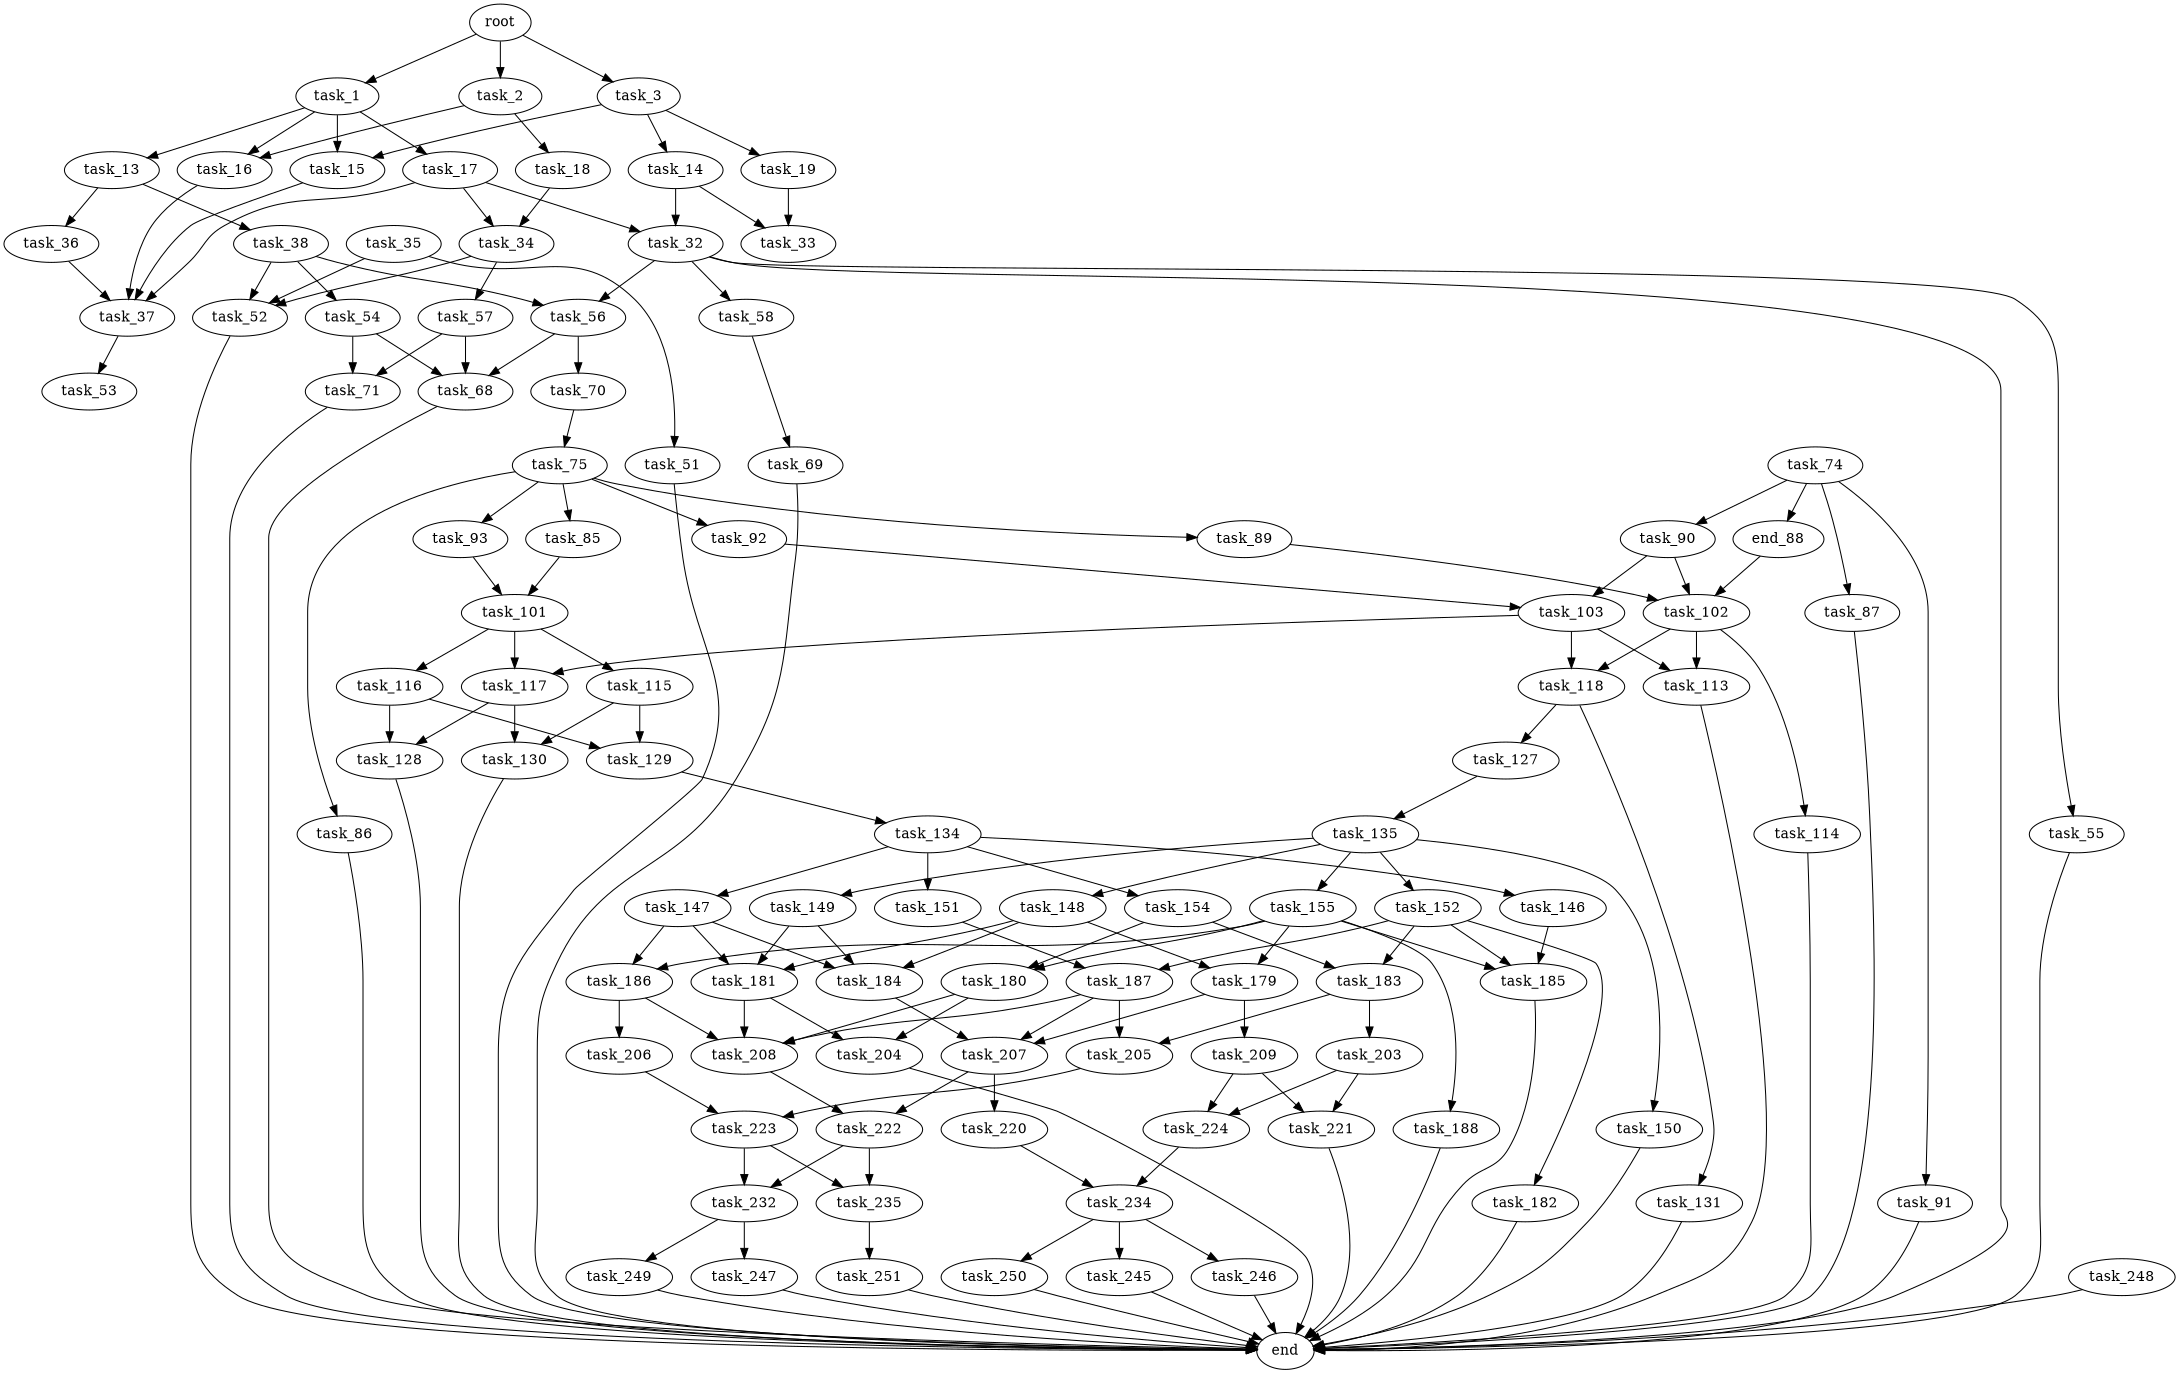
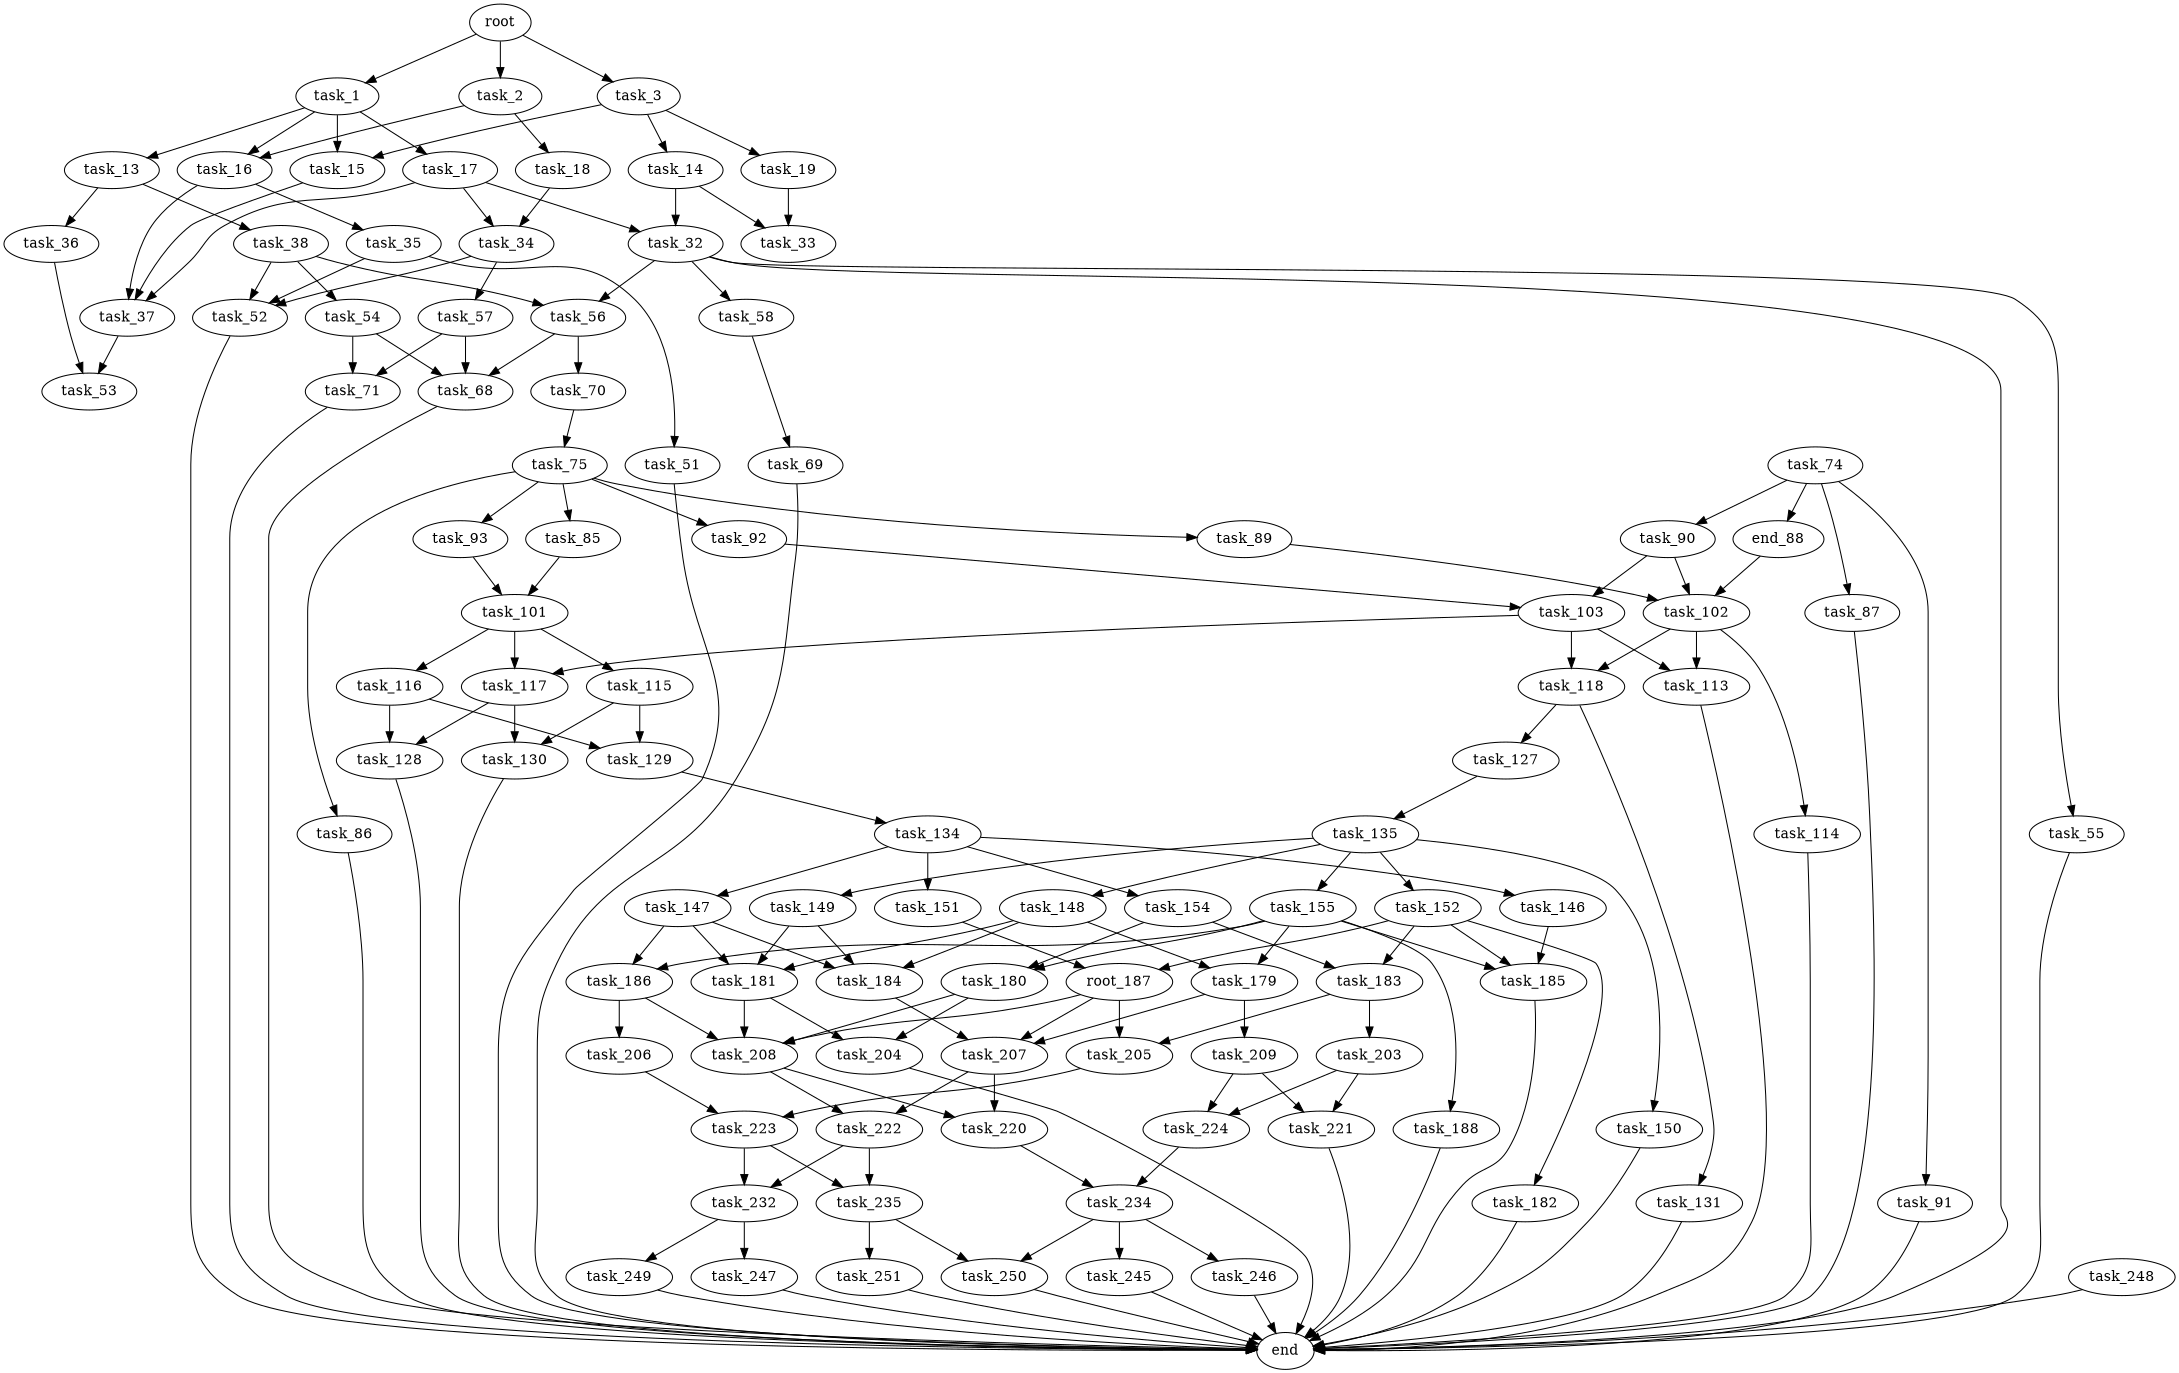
none -> (309, 207)
(86, 277) -> (65, 313)
(1119, 982) -> (1119, 982)
none -> (864, 1091)
none -> (927, 1238)
